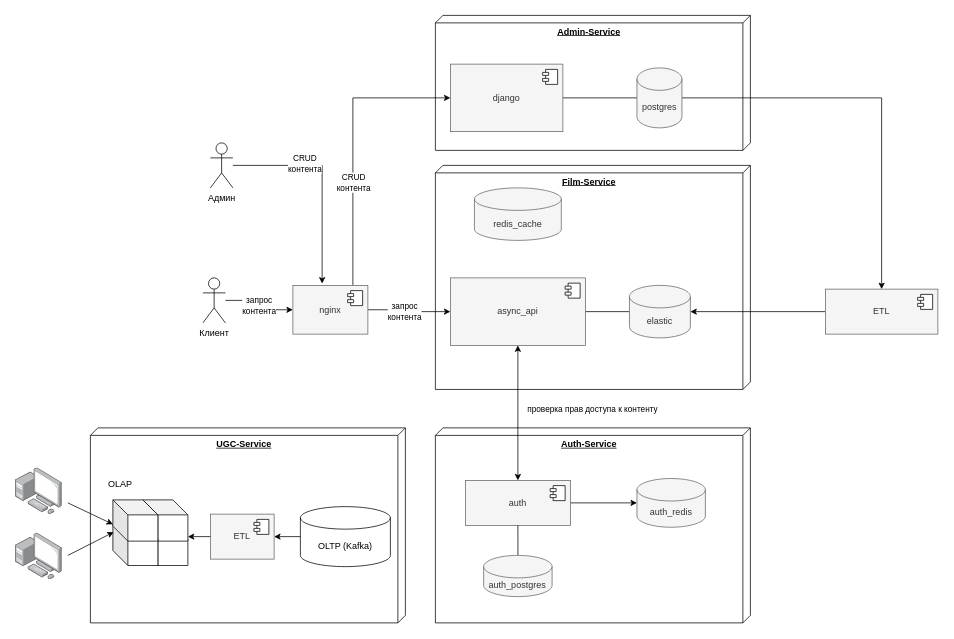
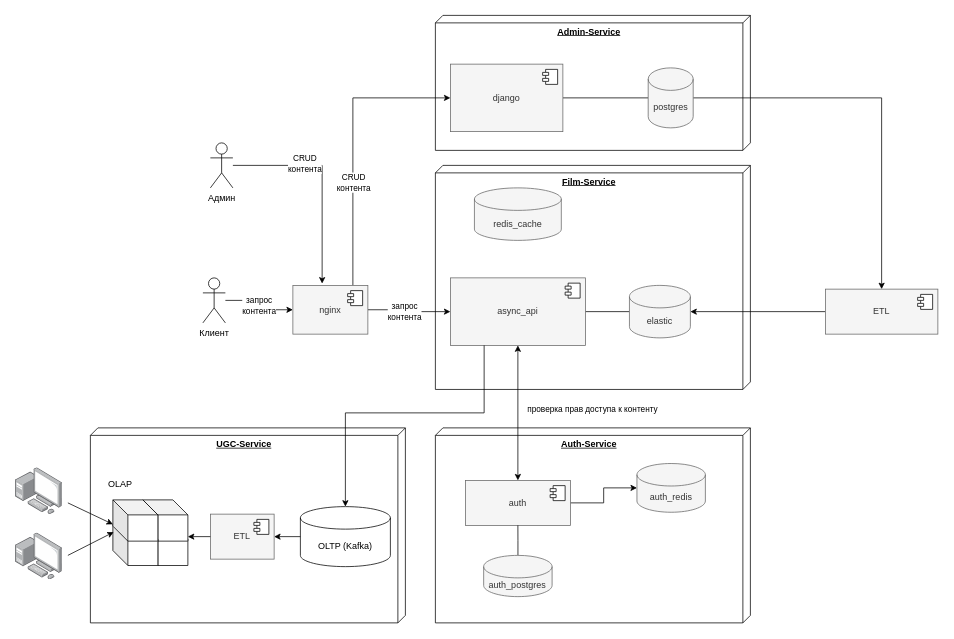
(659, 98) -> (671, 98)
none -> (345, 456)
(671, 503) -> (671, 488)
